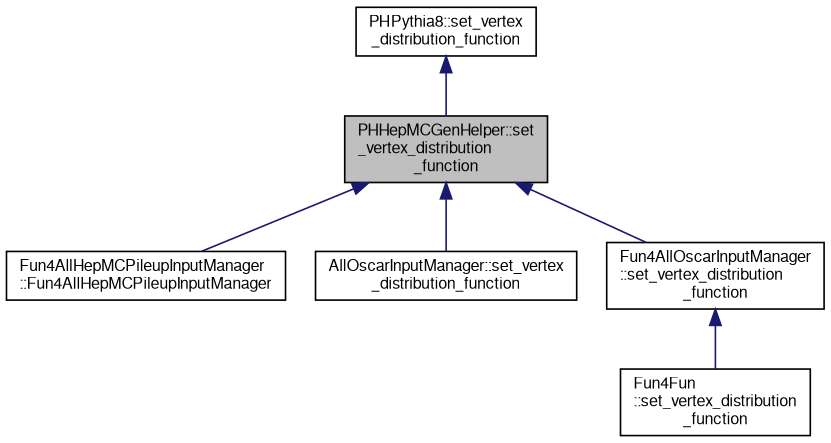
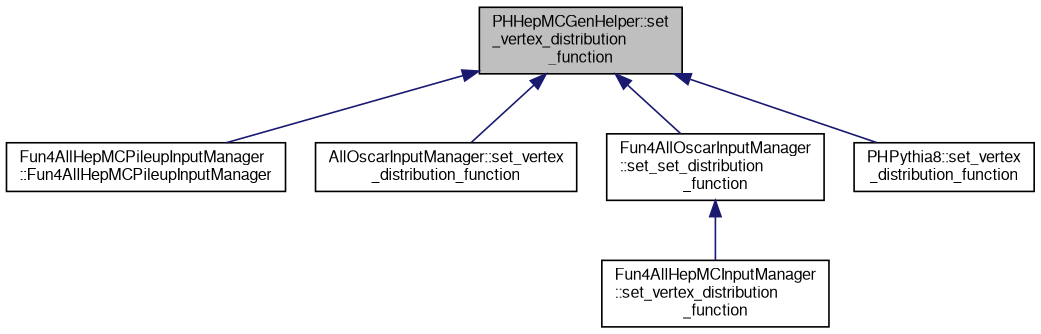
(446, 94) -> (783, 111)
(715, 276) -> (715, 167)
(715, 402) -> (715, 294)
